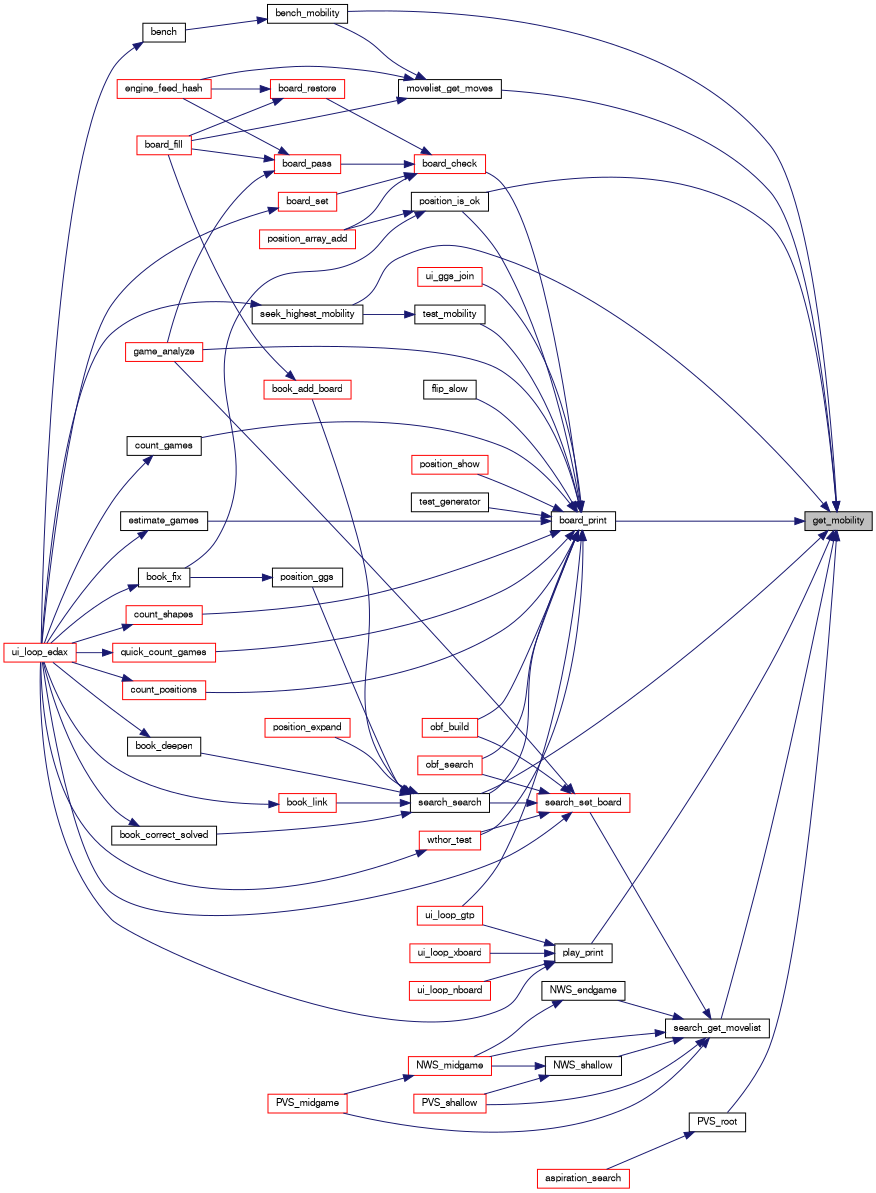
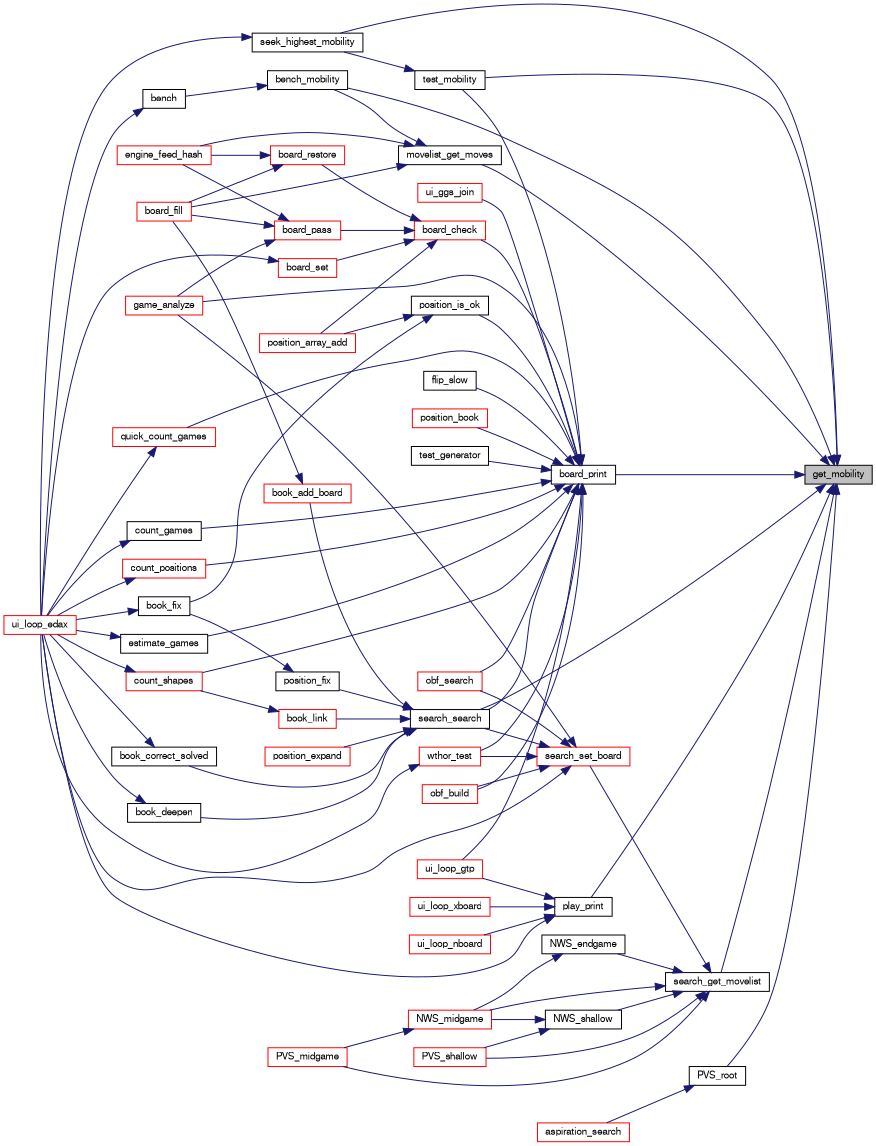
(766, 223) -> (789, 134)
(450, 465) -> (450, 418)
(308, 578) -> (308, 681)
(128, 775) -> (235, 700)
